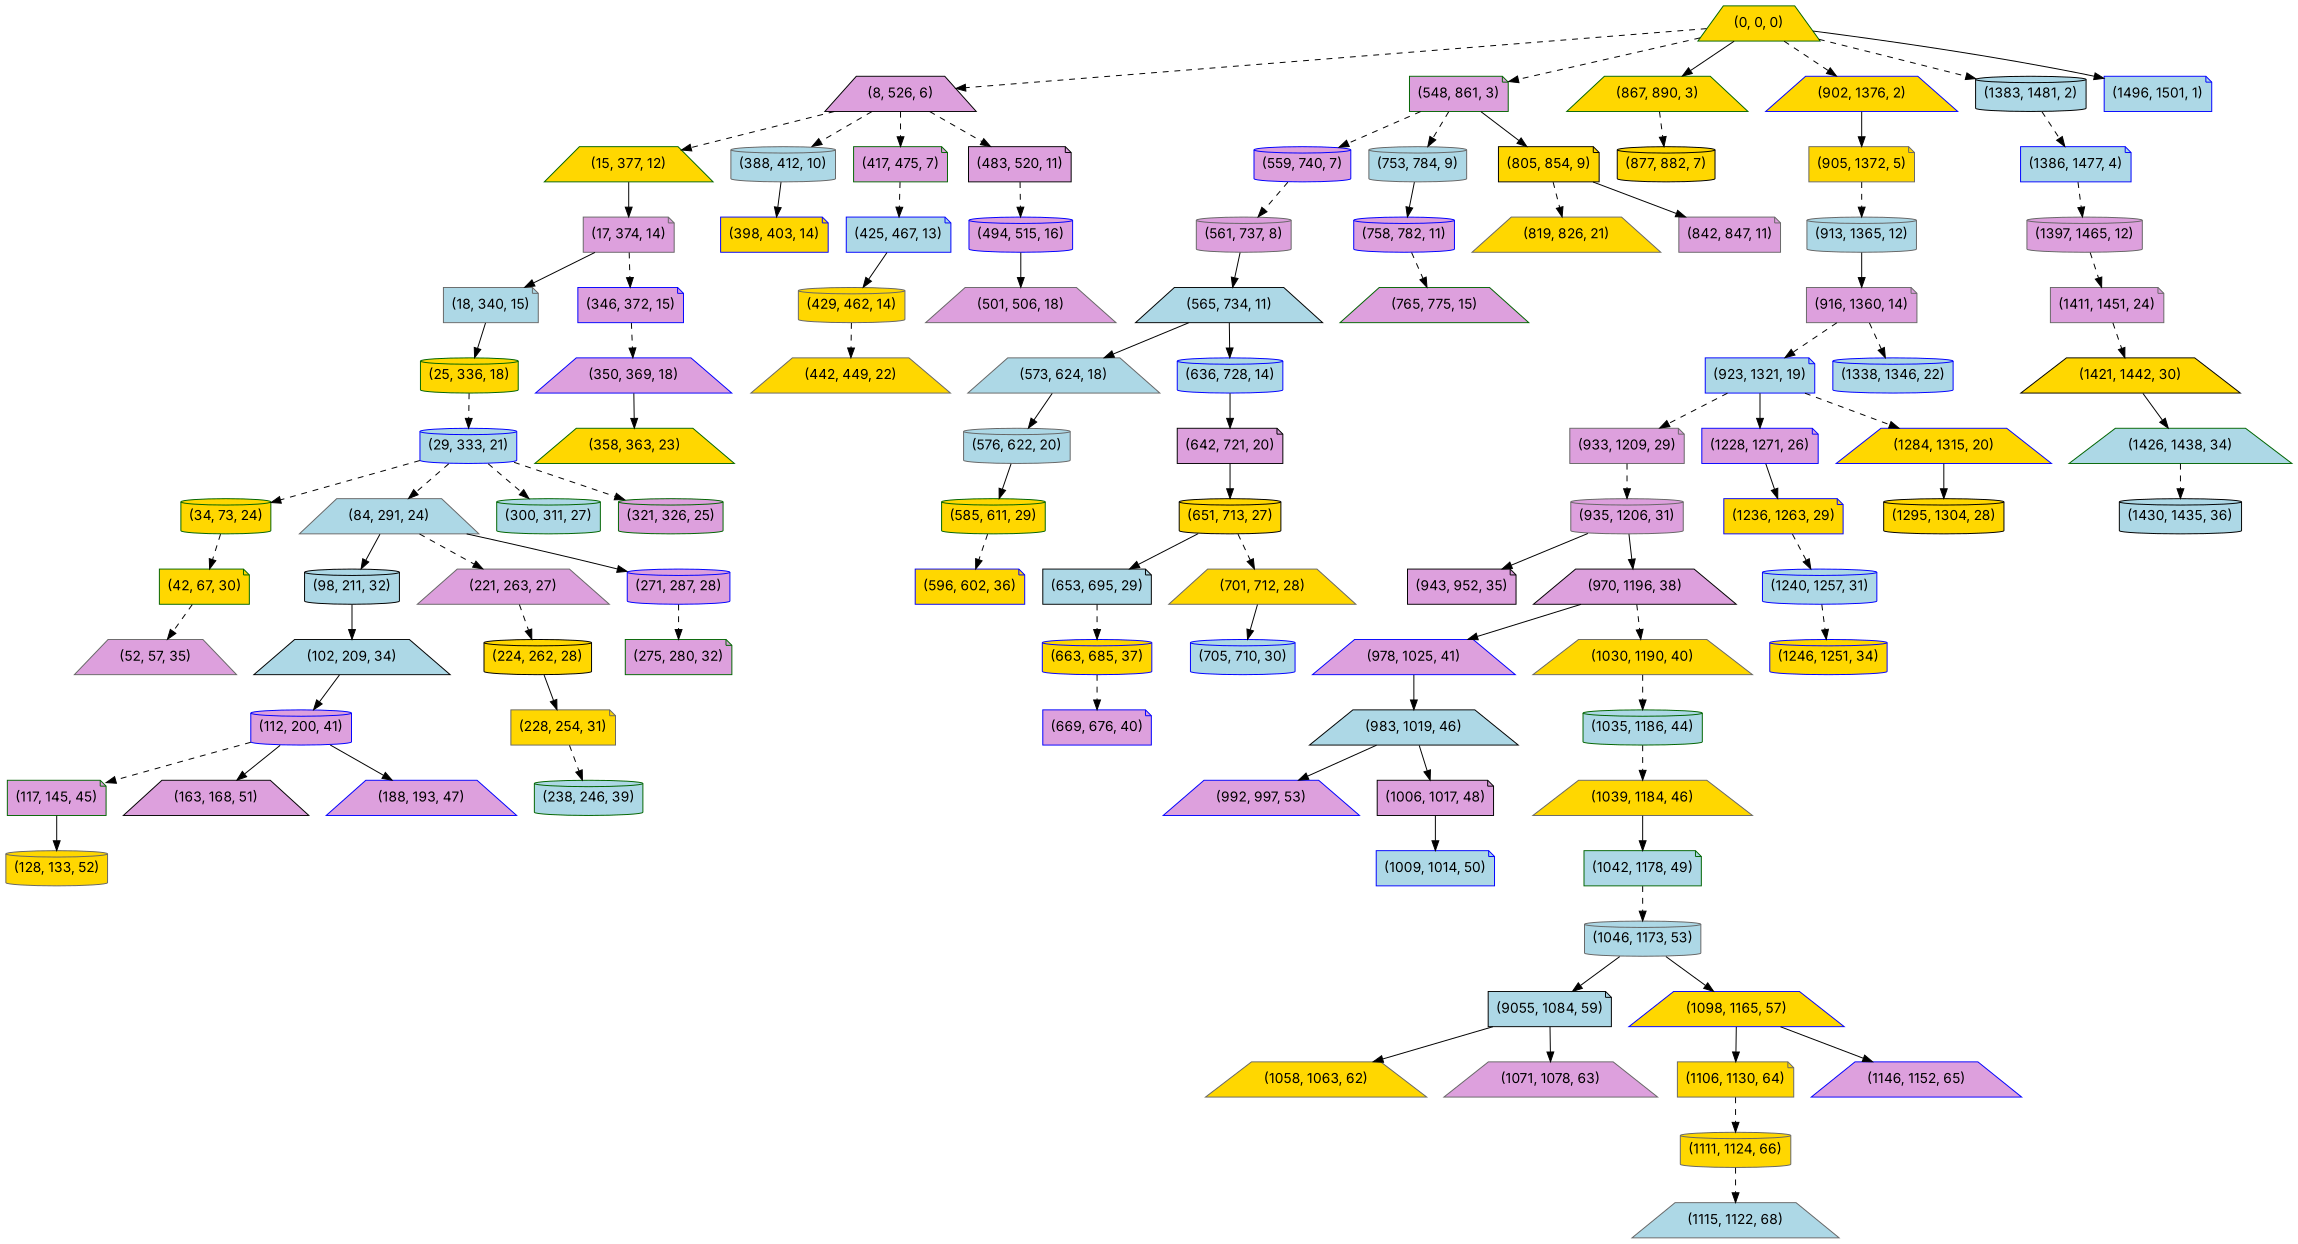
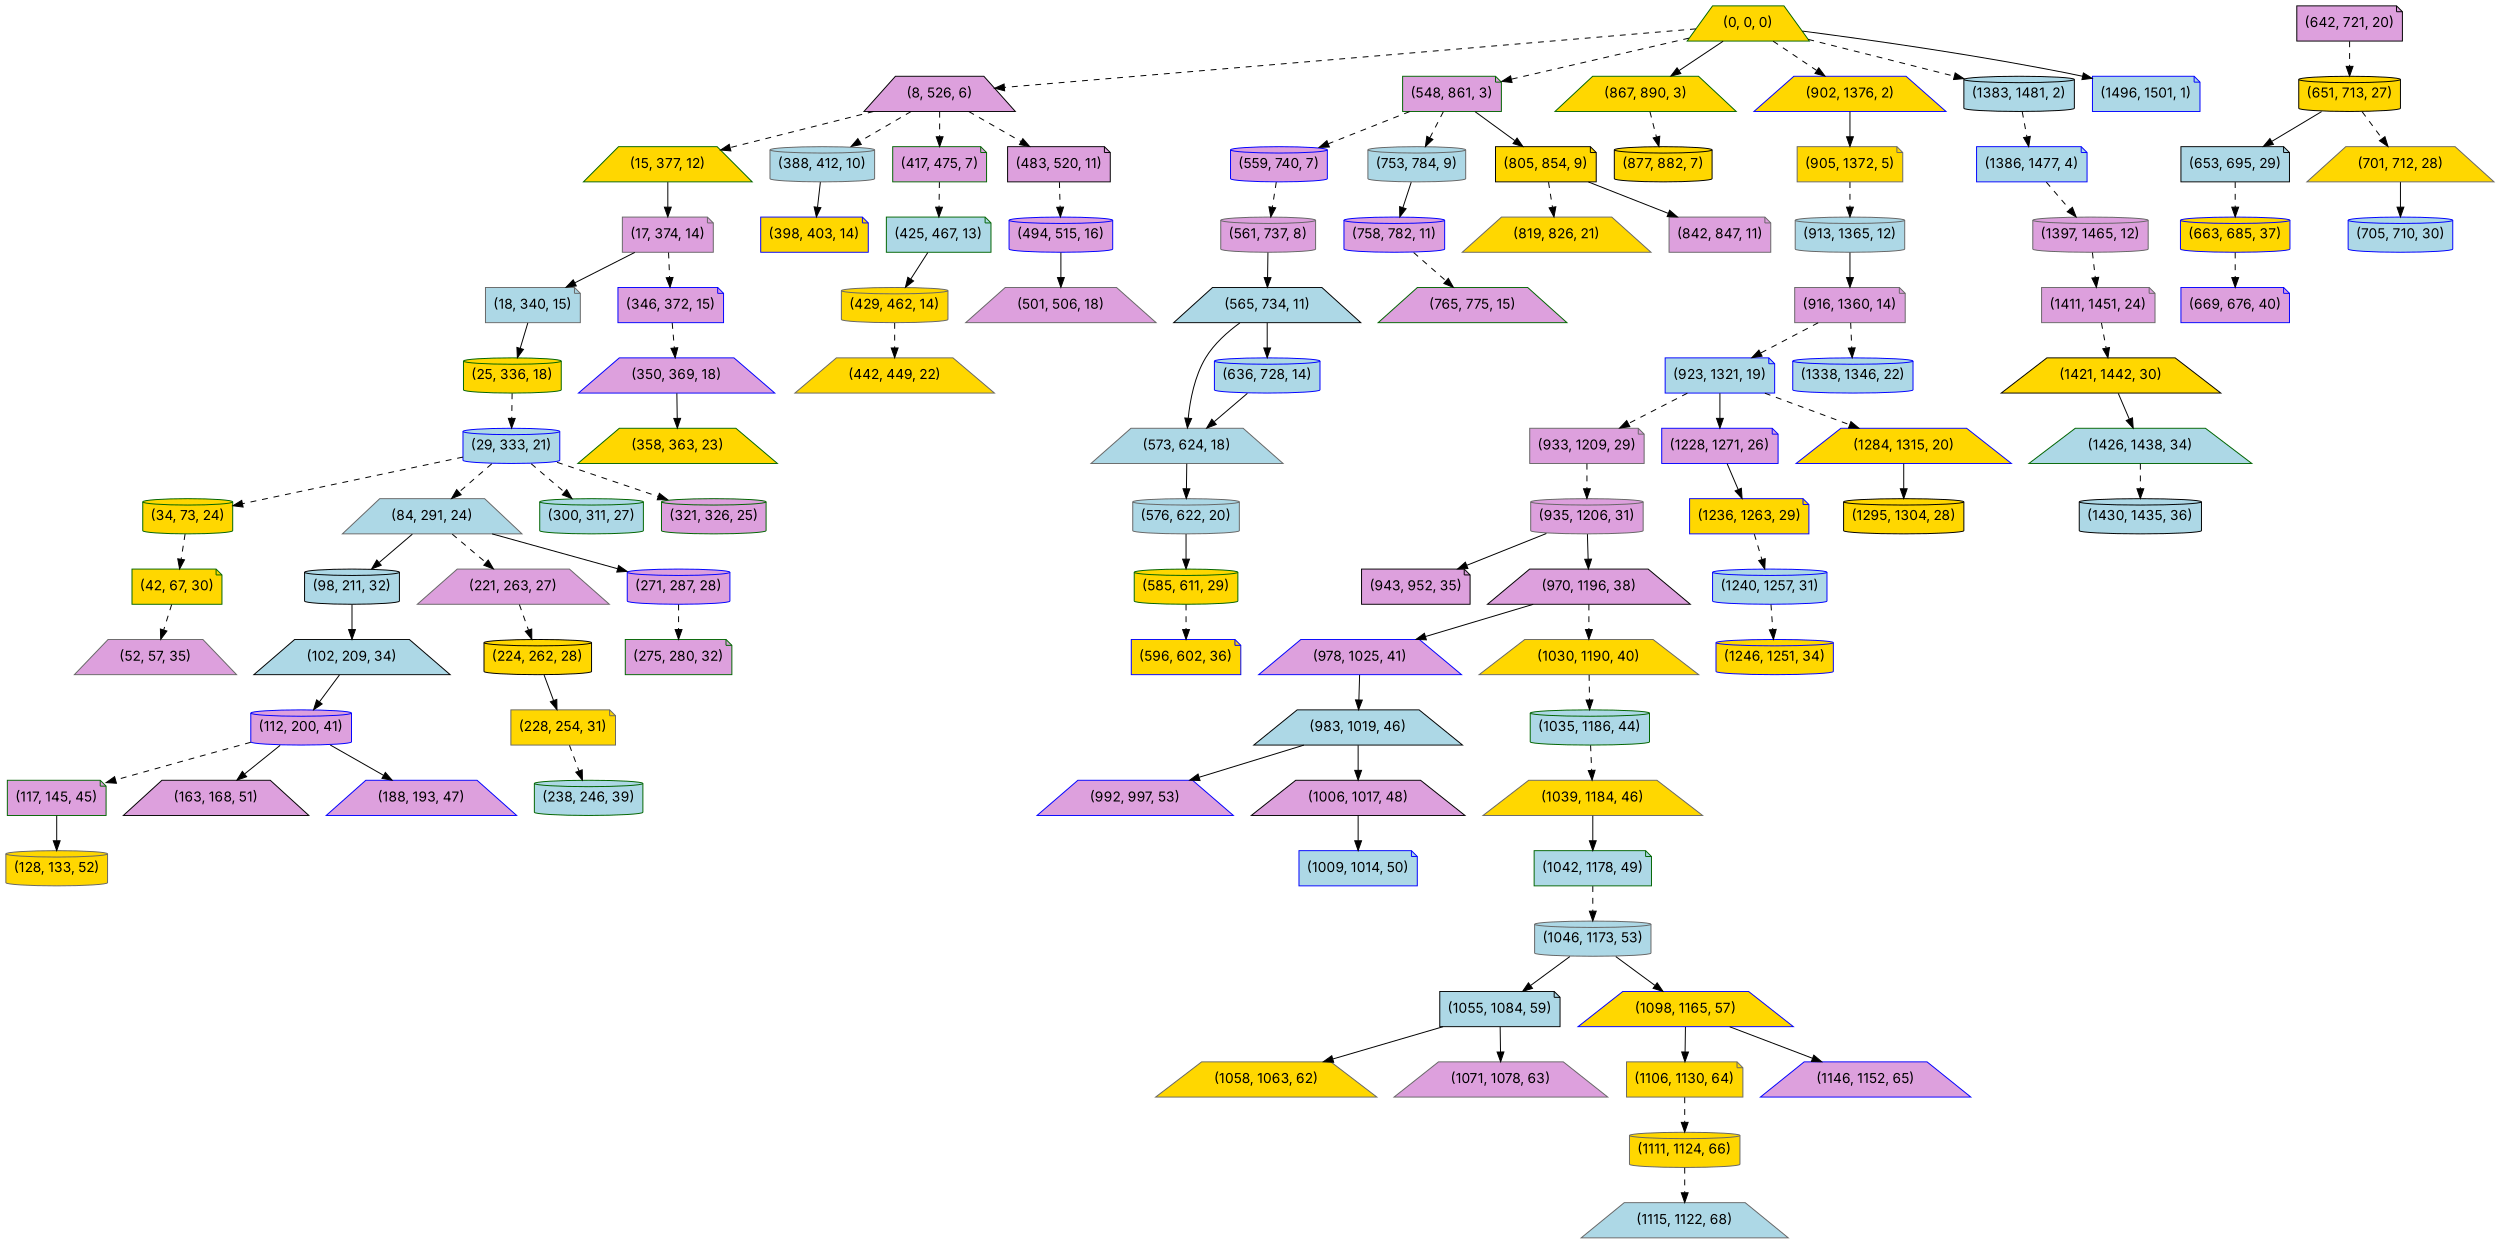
(899, 235) -> (939, 235)
(1230, 406) -> (1231, 408)
(1230, 476) -> (2350, 54)
(1435, 798) -> (1358, 798)
(1550, 1009) -> (1500, 1009)
